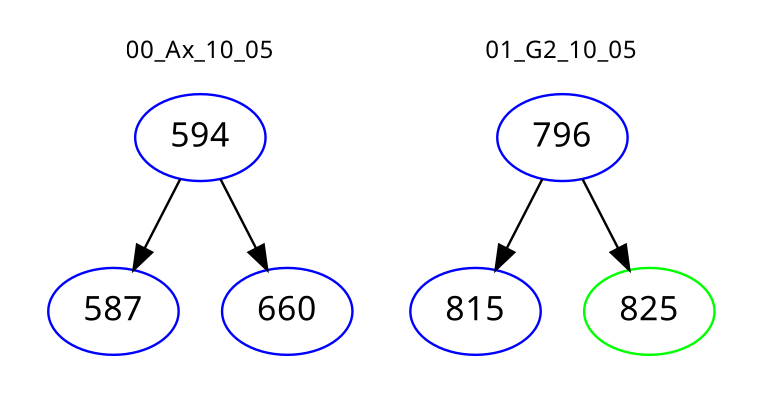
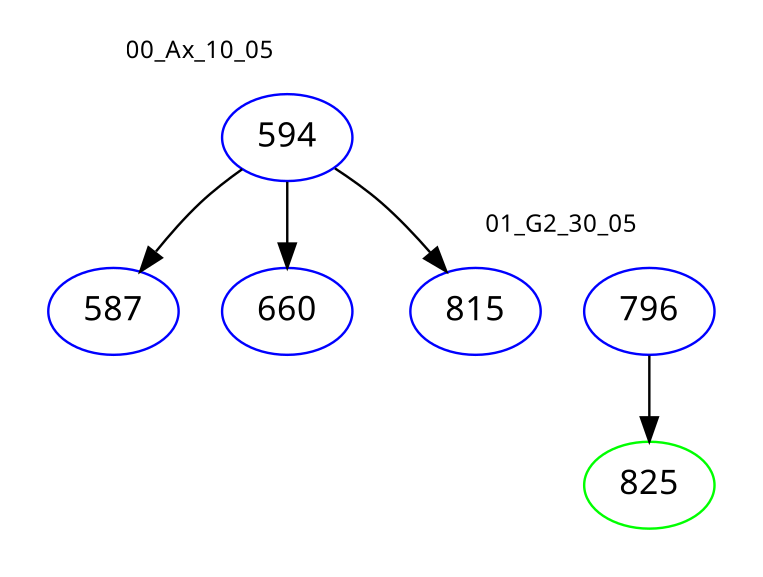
(562, 52) -> (562, 226)
(525, 214) -> (406, 227)
